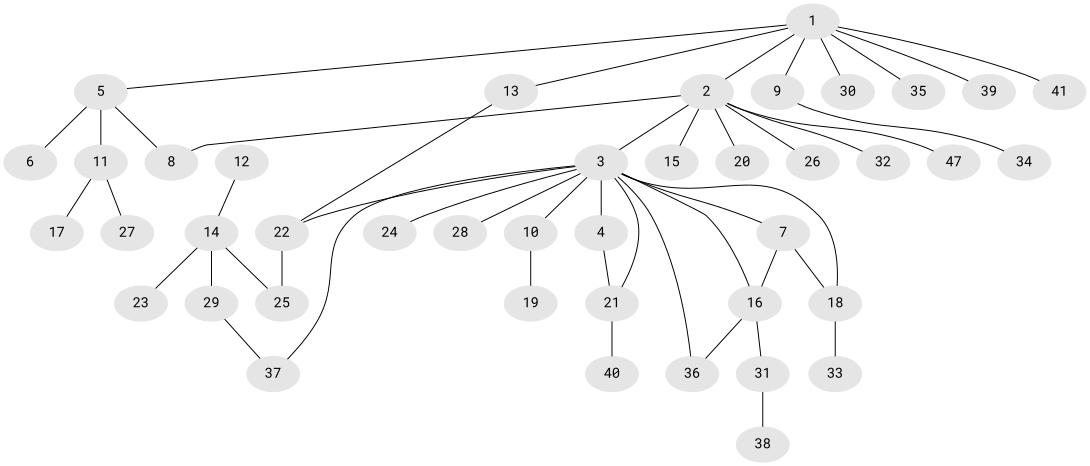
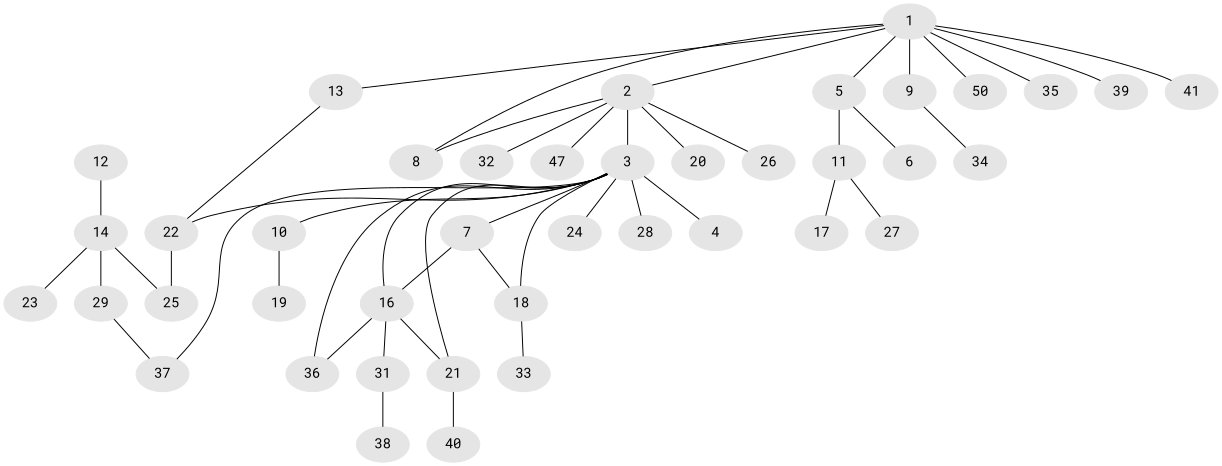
(848, 92) -> (980, 92)
(136, 127) -> (639, 61)
(672, 163) -> none
(607, 268) -> (420, 339)
